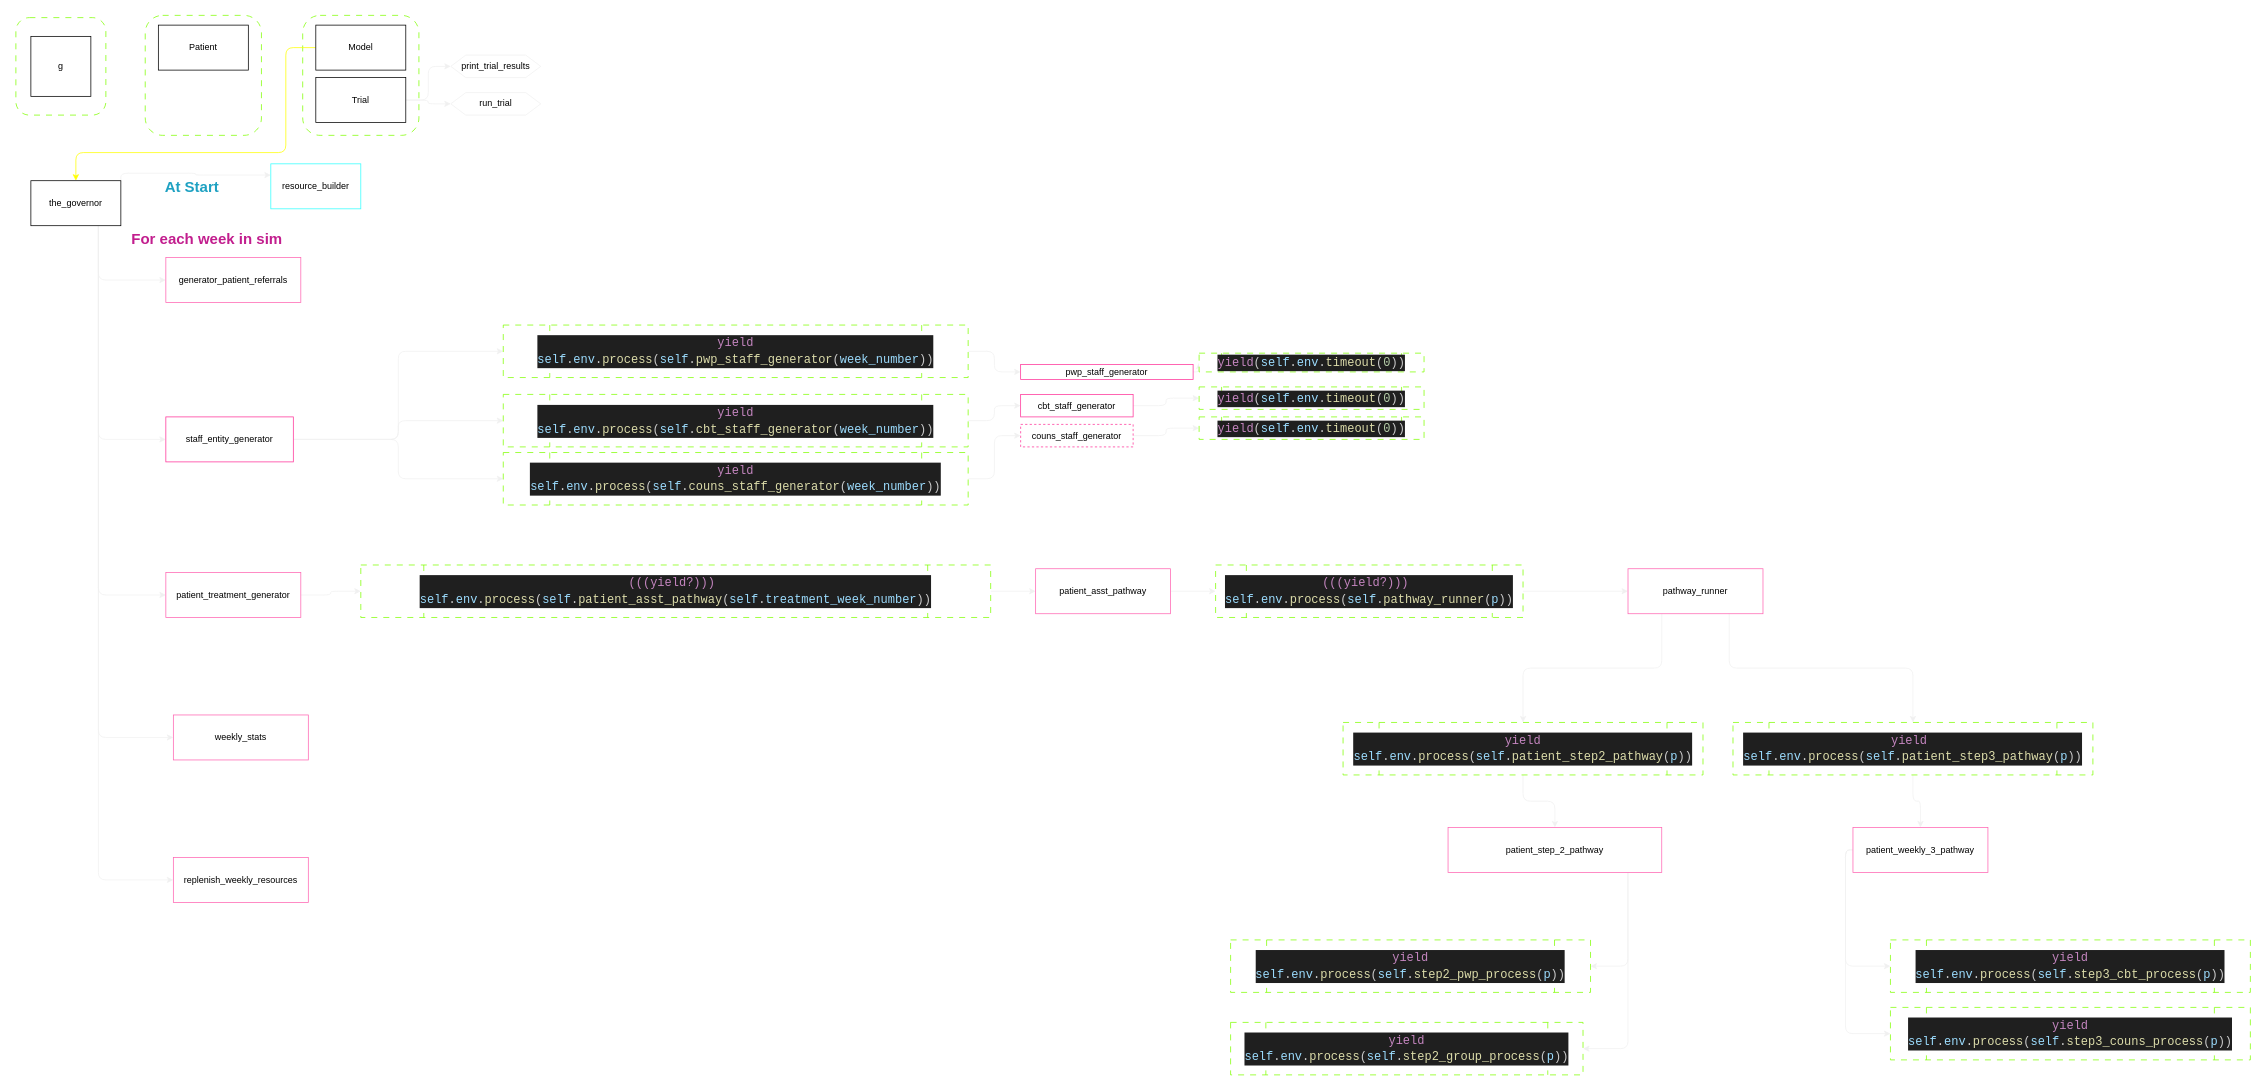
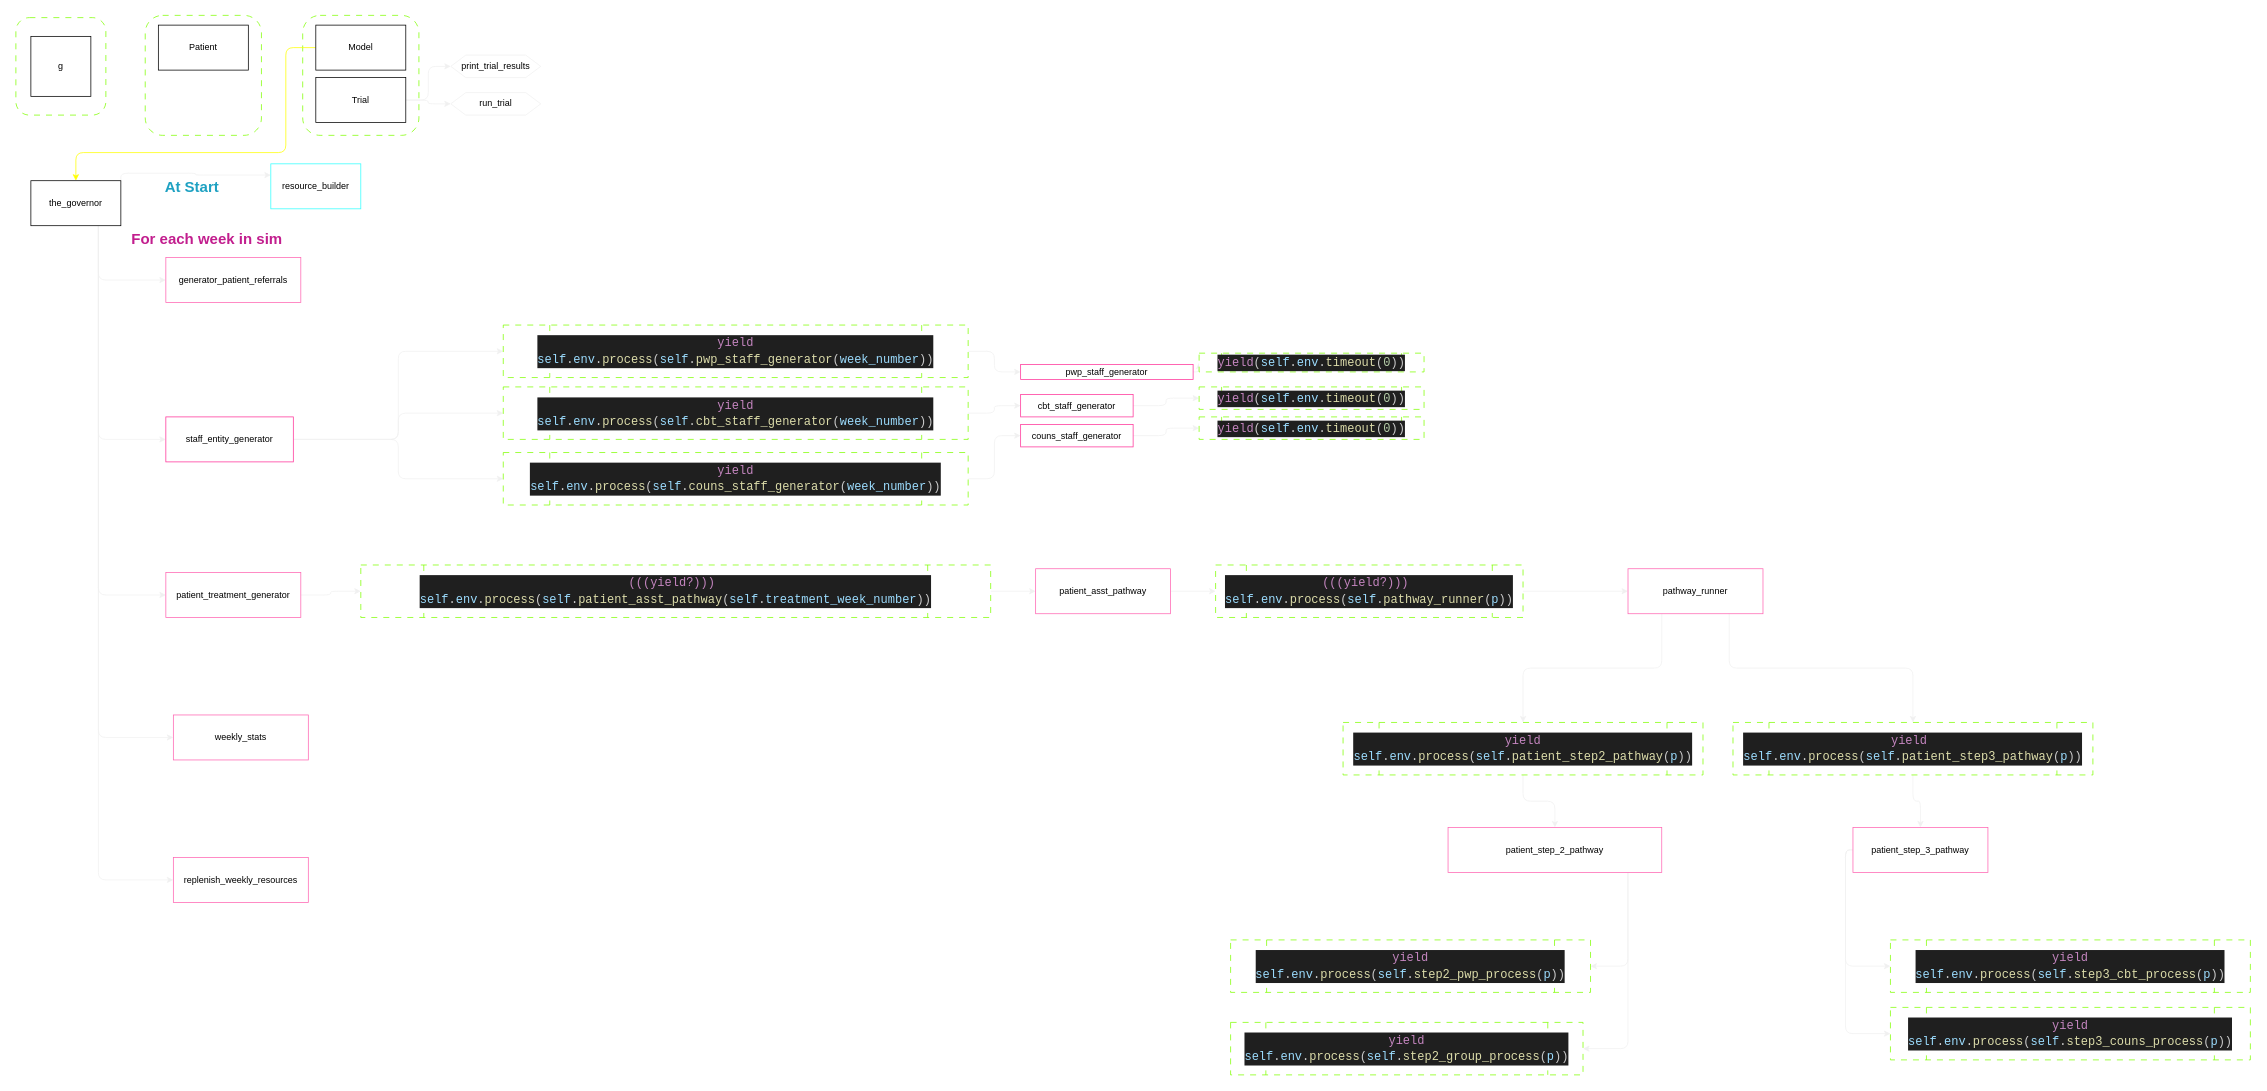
(735, 421) -> (735, 413)
(1077, 436) -> (1077, 436)
(1920, 850) -> (1920, 850)
